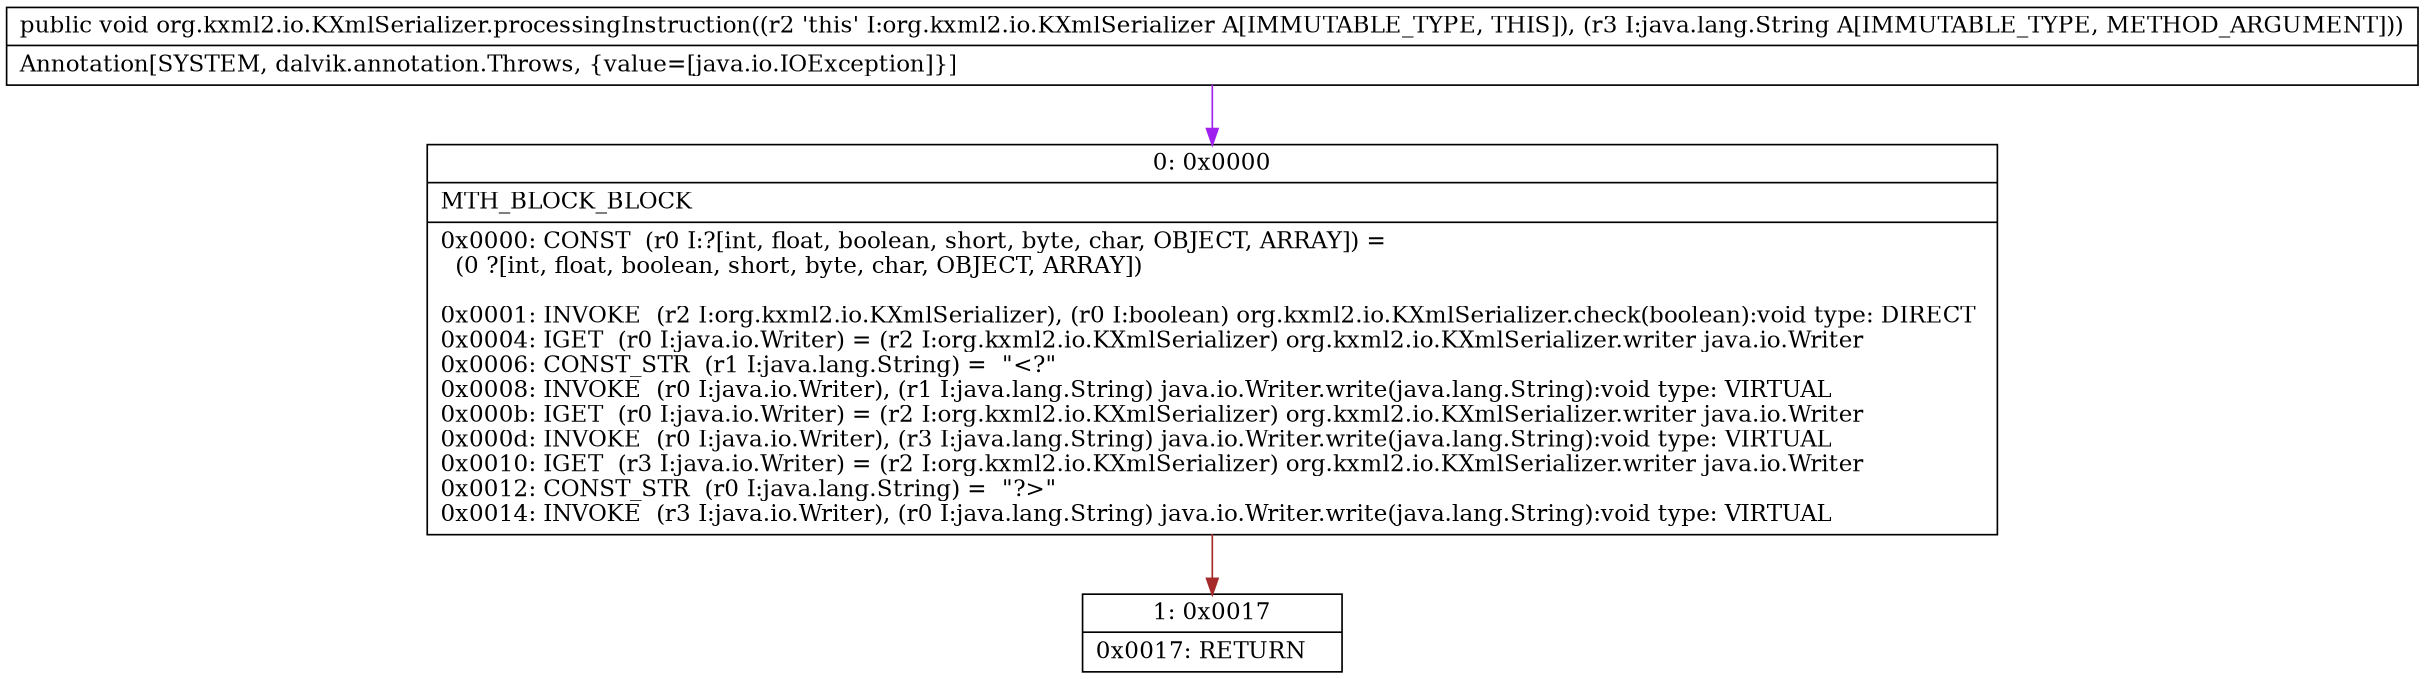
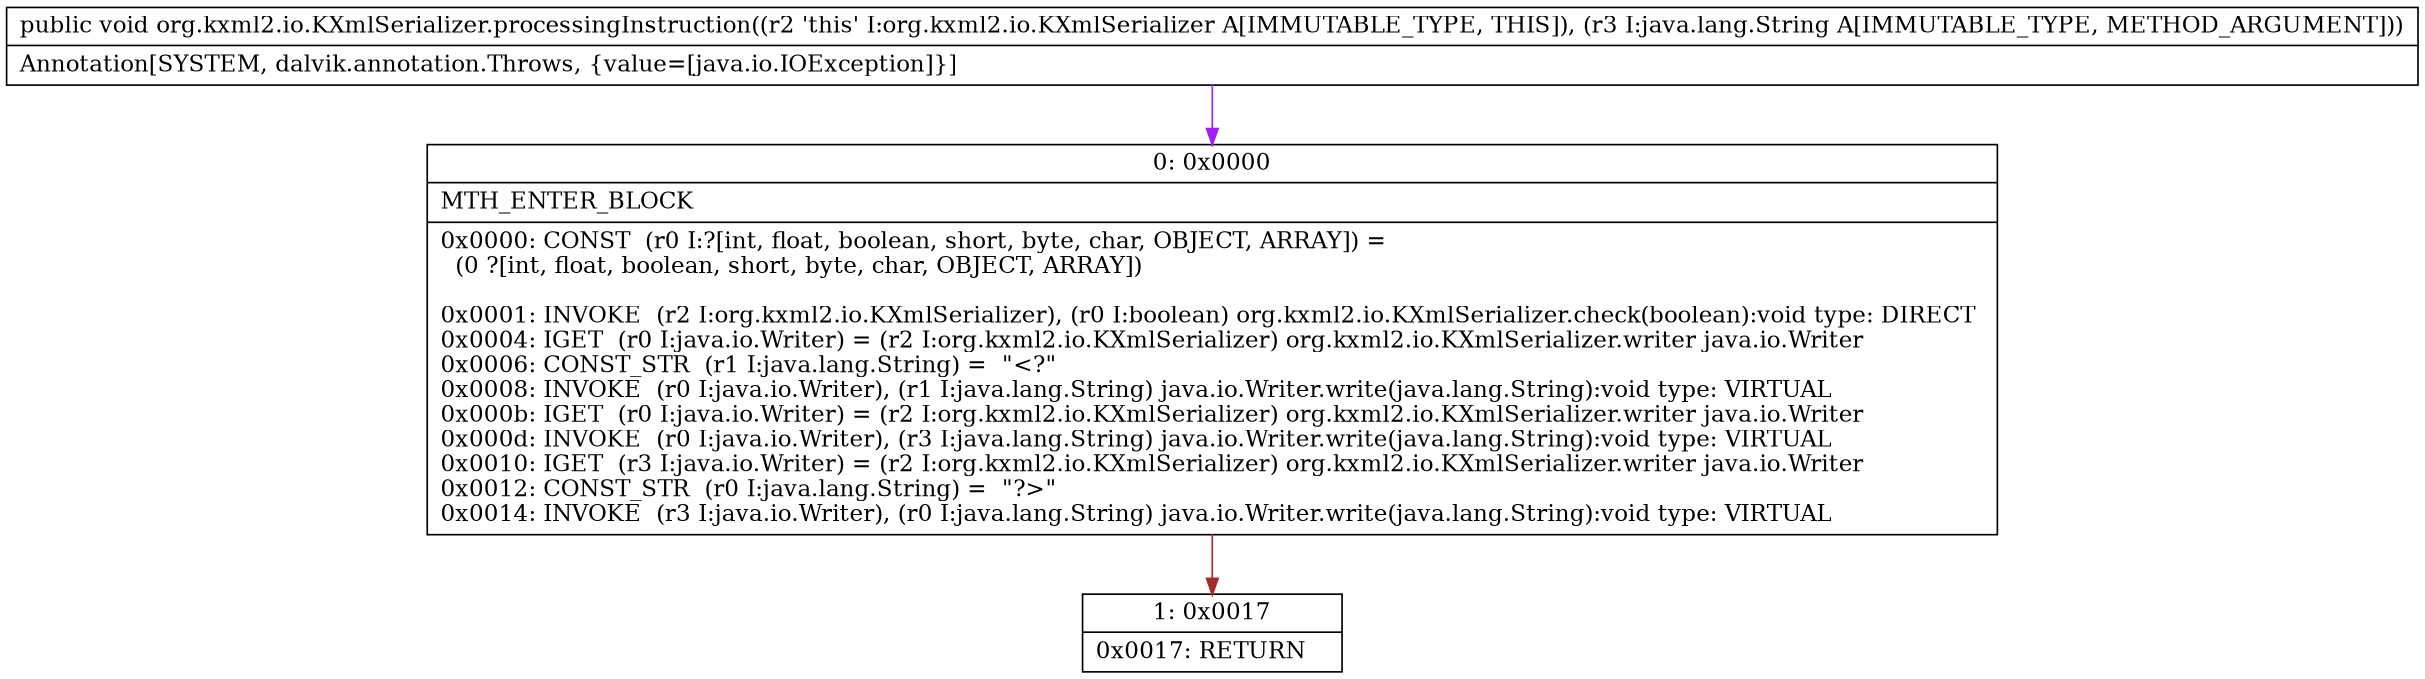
(567, 202) -> (568, 202)
